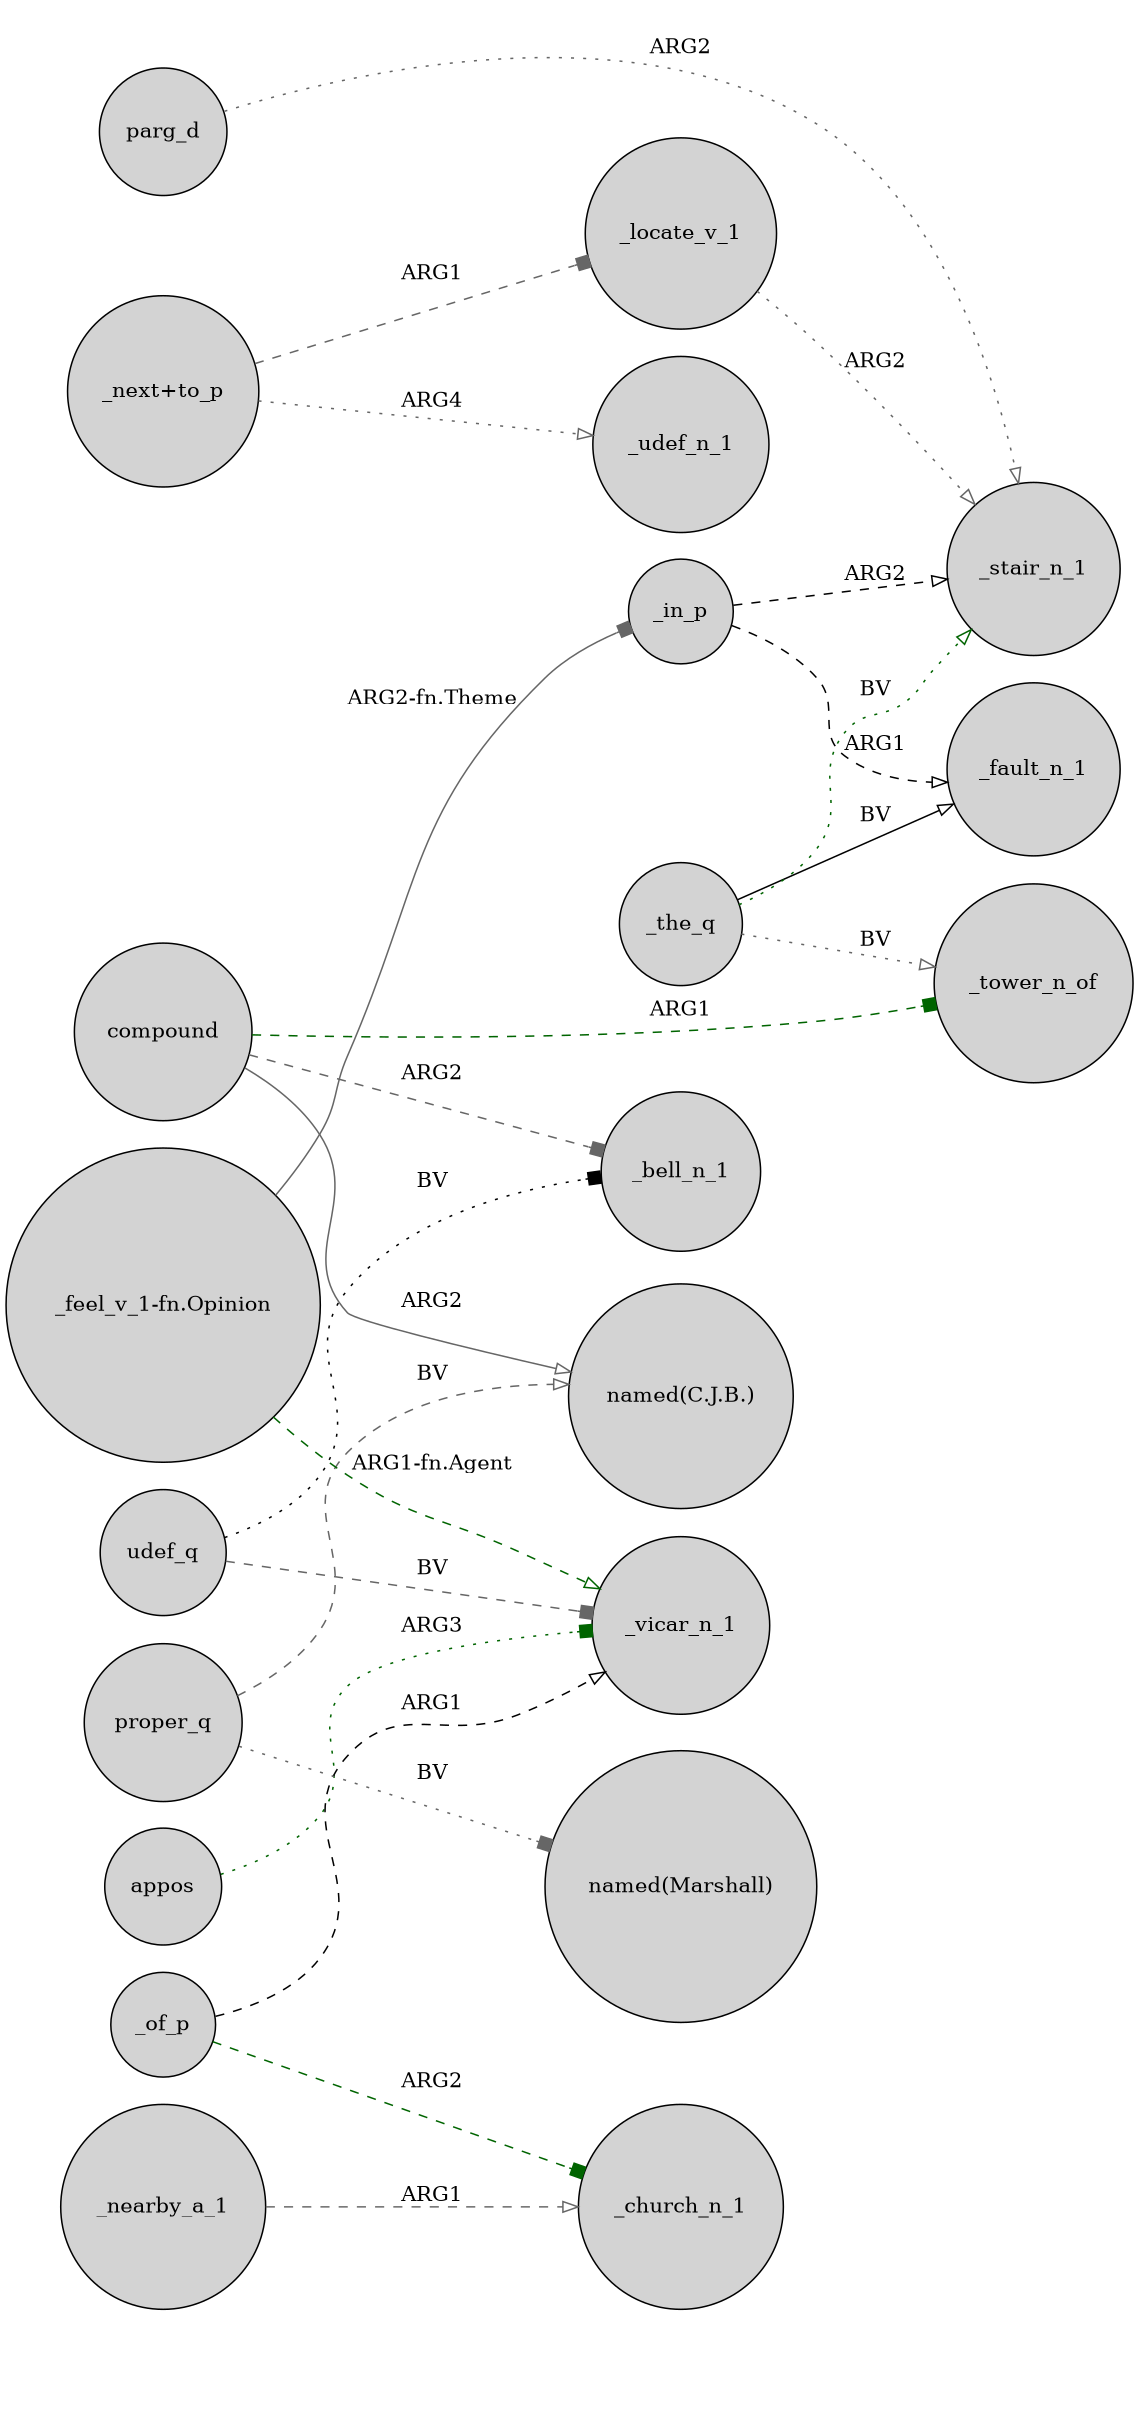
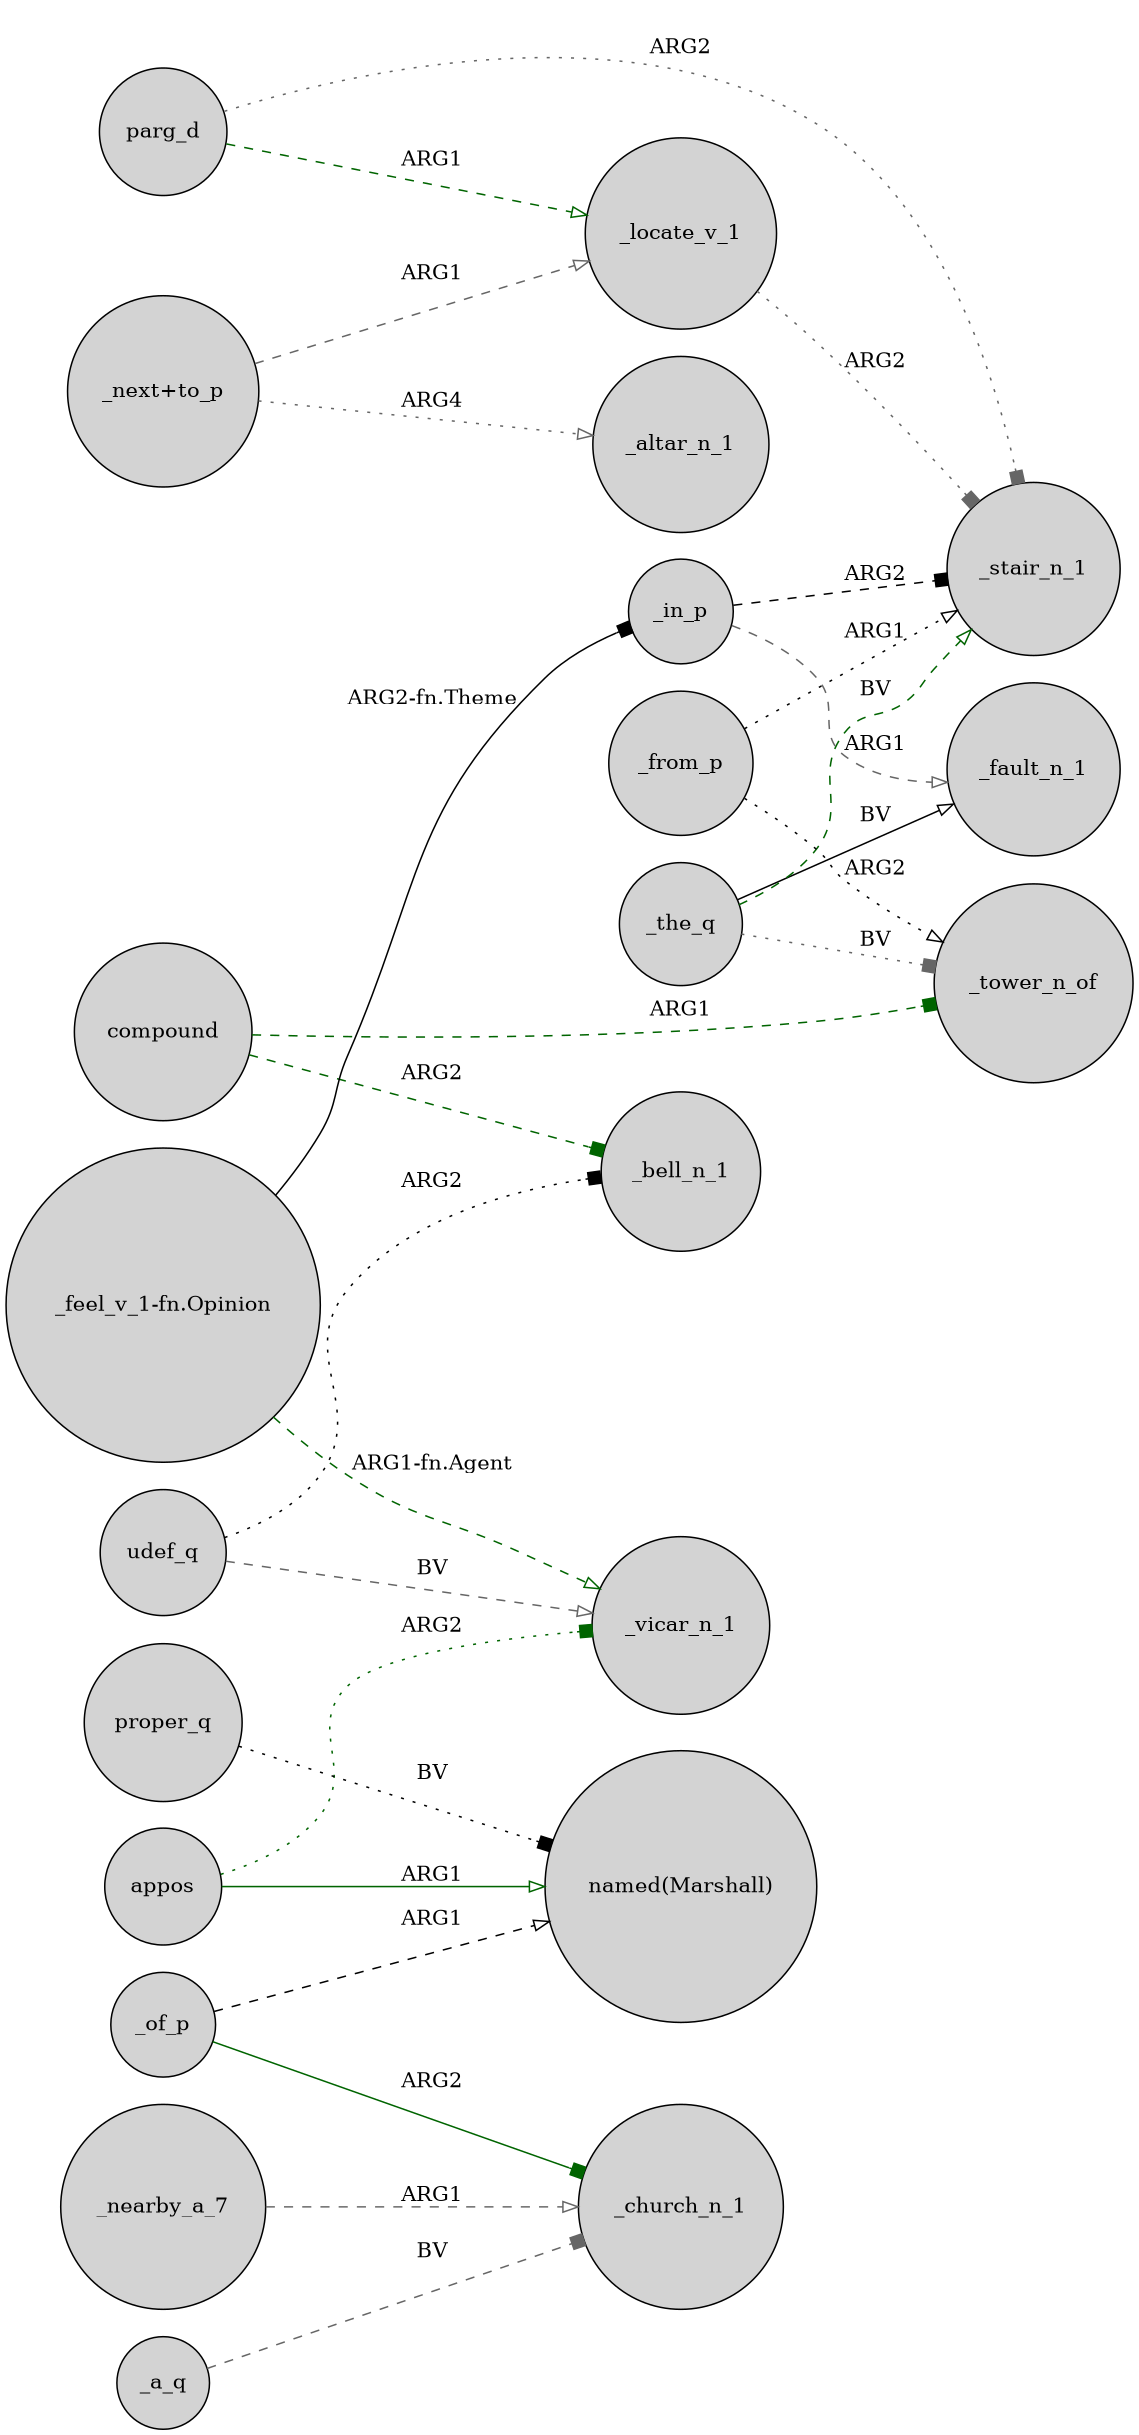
(724, 83) -> (724, 83)
none -> (399, 178)
(415, 315) -> (415, 315)
(864, 388) -> (864, 388)
(681, 444) -> (681, 444)
(833, 593) -> (833, 593)
(829, 714) -> (829, 714)
none -> (681, 763)
(831, 763) -> (831, 763)
(410, 888) -> (410, 888)
(830, 949) -> (830, 949)
(419, 1101) -> (419, 1101)
(432, 1181) -> (432, 1181)
(681, 1396) -> none
(402, 1586) -> (402, 1586)
(432, 1626) -> (432, 1626)
(344, 1761) -> (374, 1968)
(388, 1794) -> (388, 1794)
none -> (375, 1887)
(391, 2105) -> (391, 2105)
(163, 2207) -> (163, 2207)
none -> (163, 2383)
